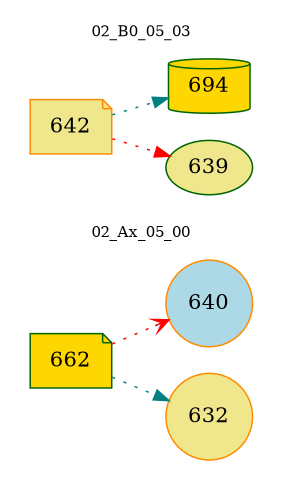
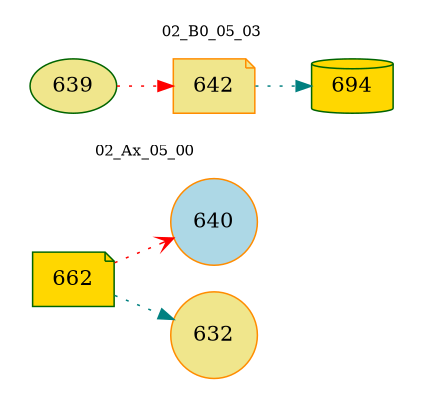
(134, 145) -> (137, 86)
